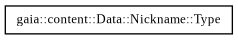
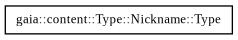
(119, 20) -> (119, 20)
